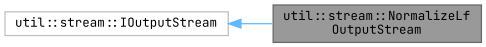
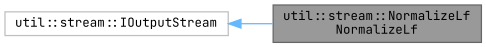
(377, 24) -> (377, 24)
